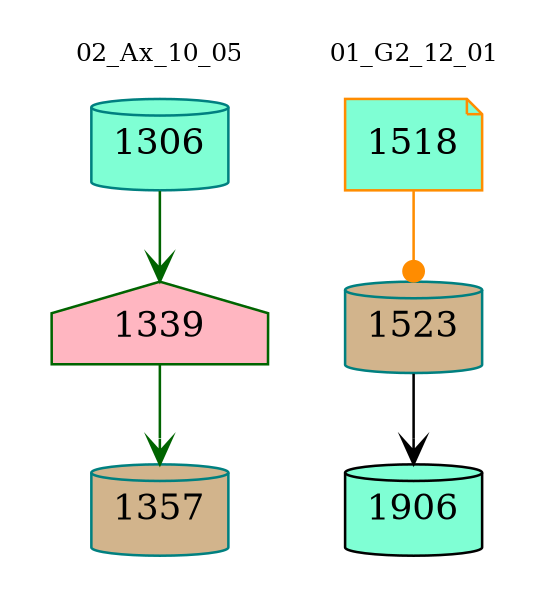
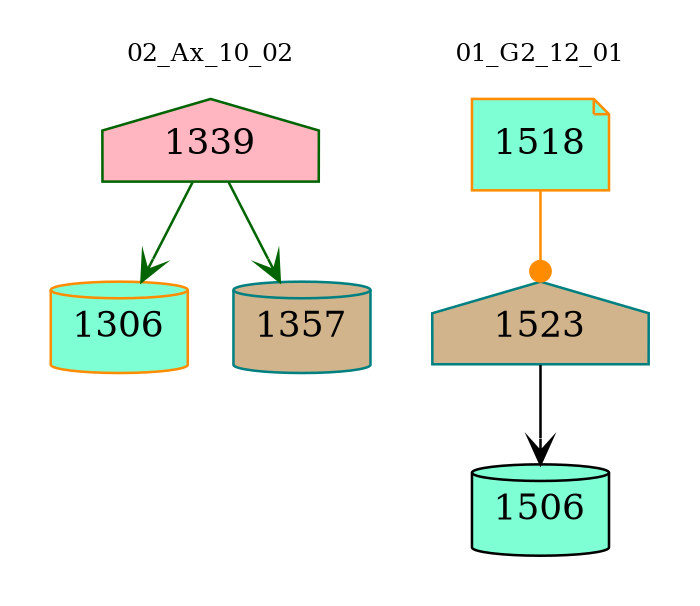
(160, 55) -> (211, 55)
(160, 145) -> (119, 327)
(160, 224) -> (173, 221)
(414, 327) -> (540, 327)
(414, 510) -> (540, 510)
